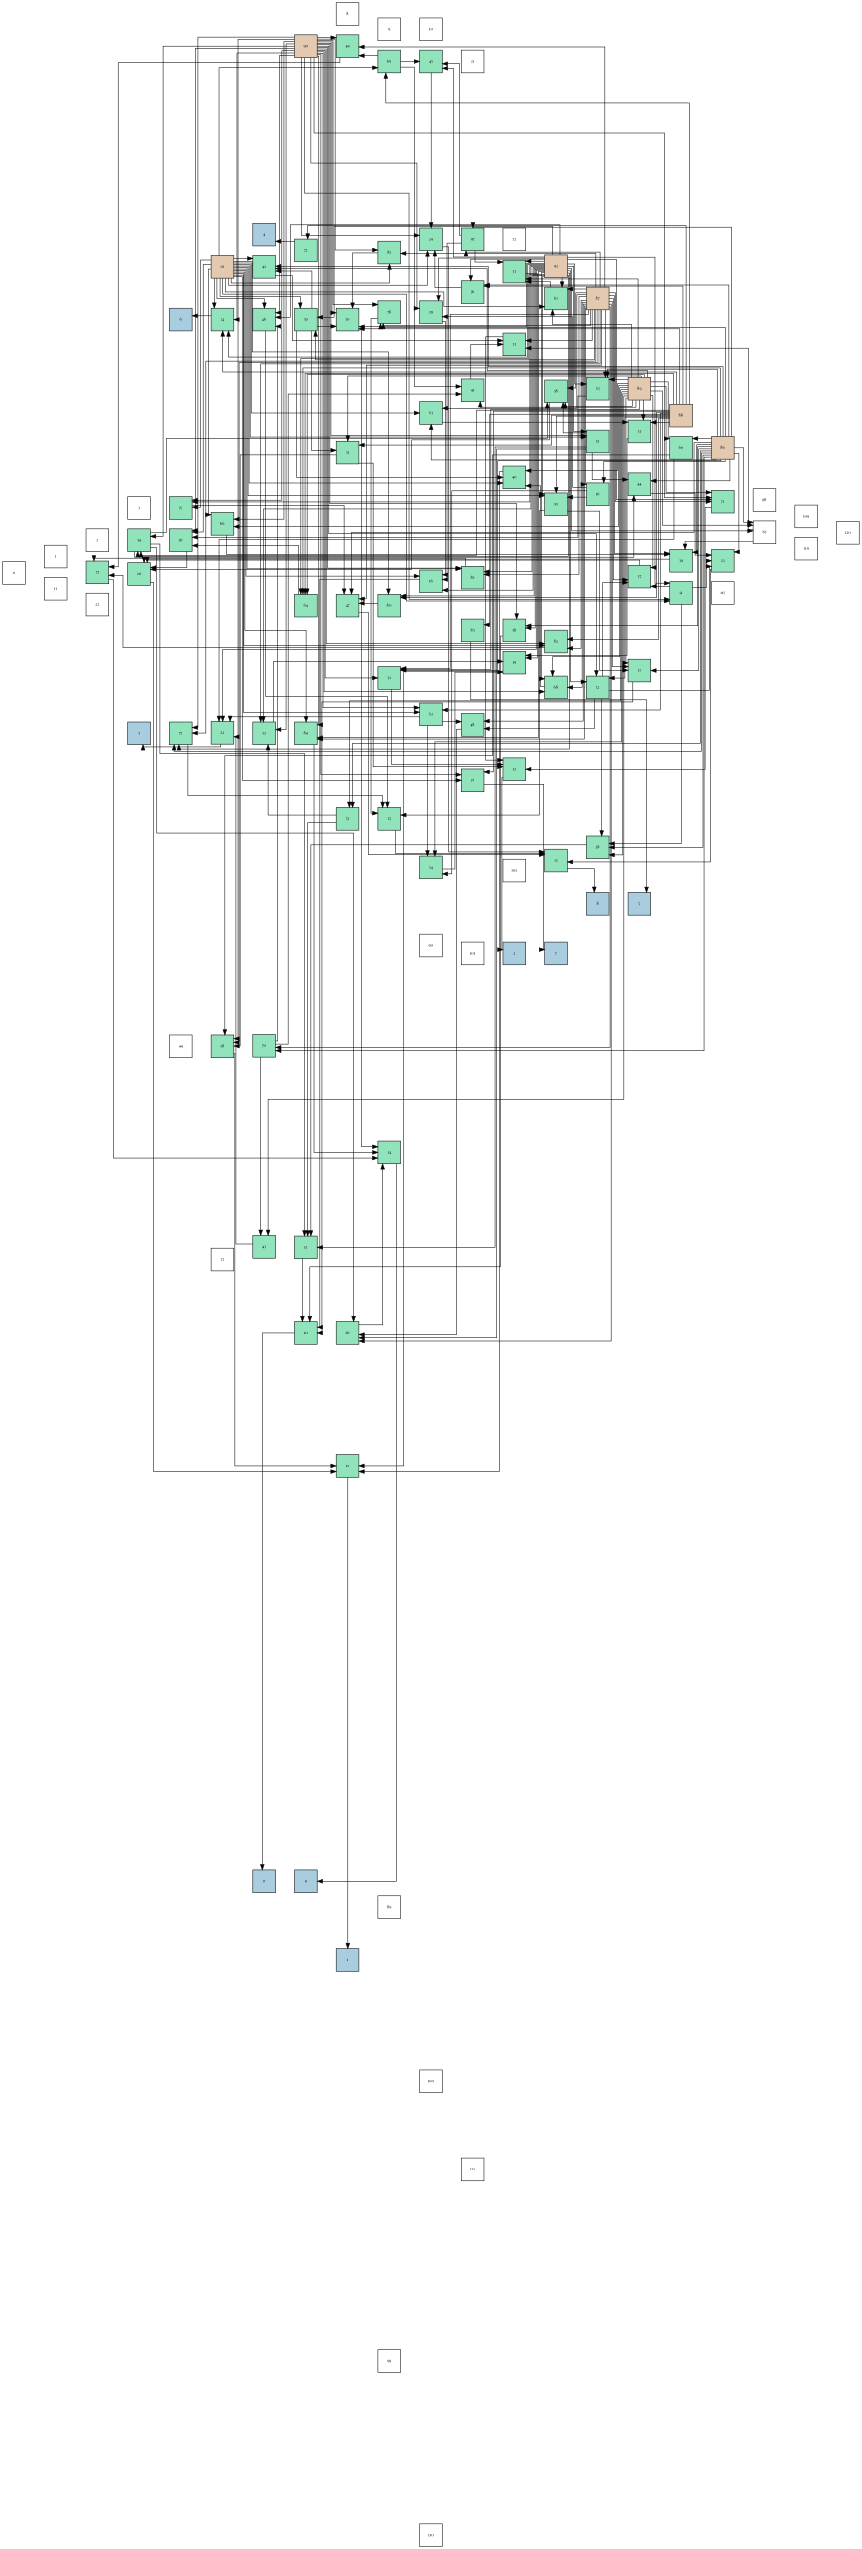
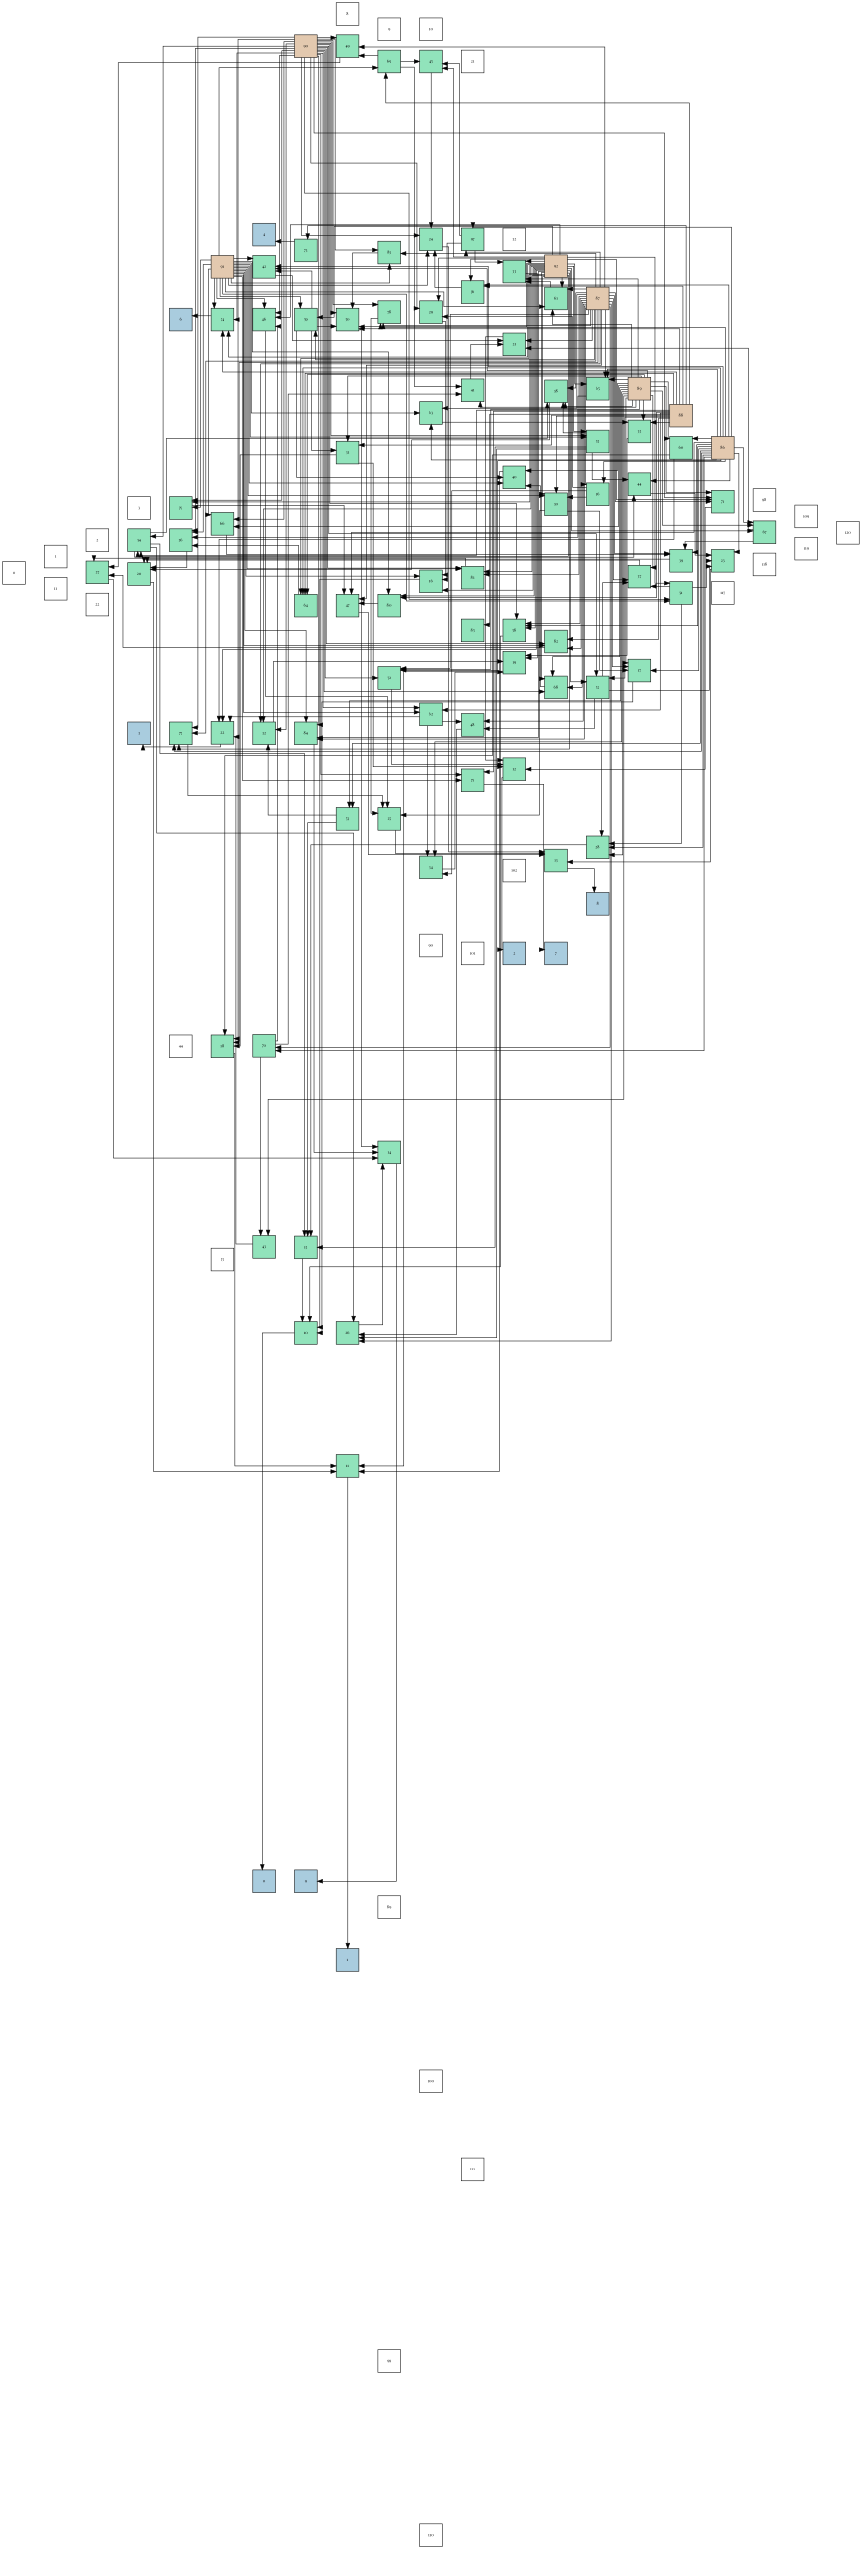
none -> (580, 482)
(764, 532) -> (764, 532)
none -> (764, 564)
(639, 904) -> none
